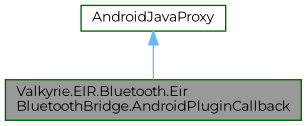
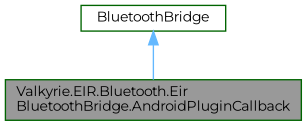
(153, 18) -> (153, 18)
